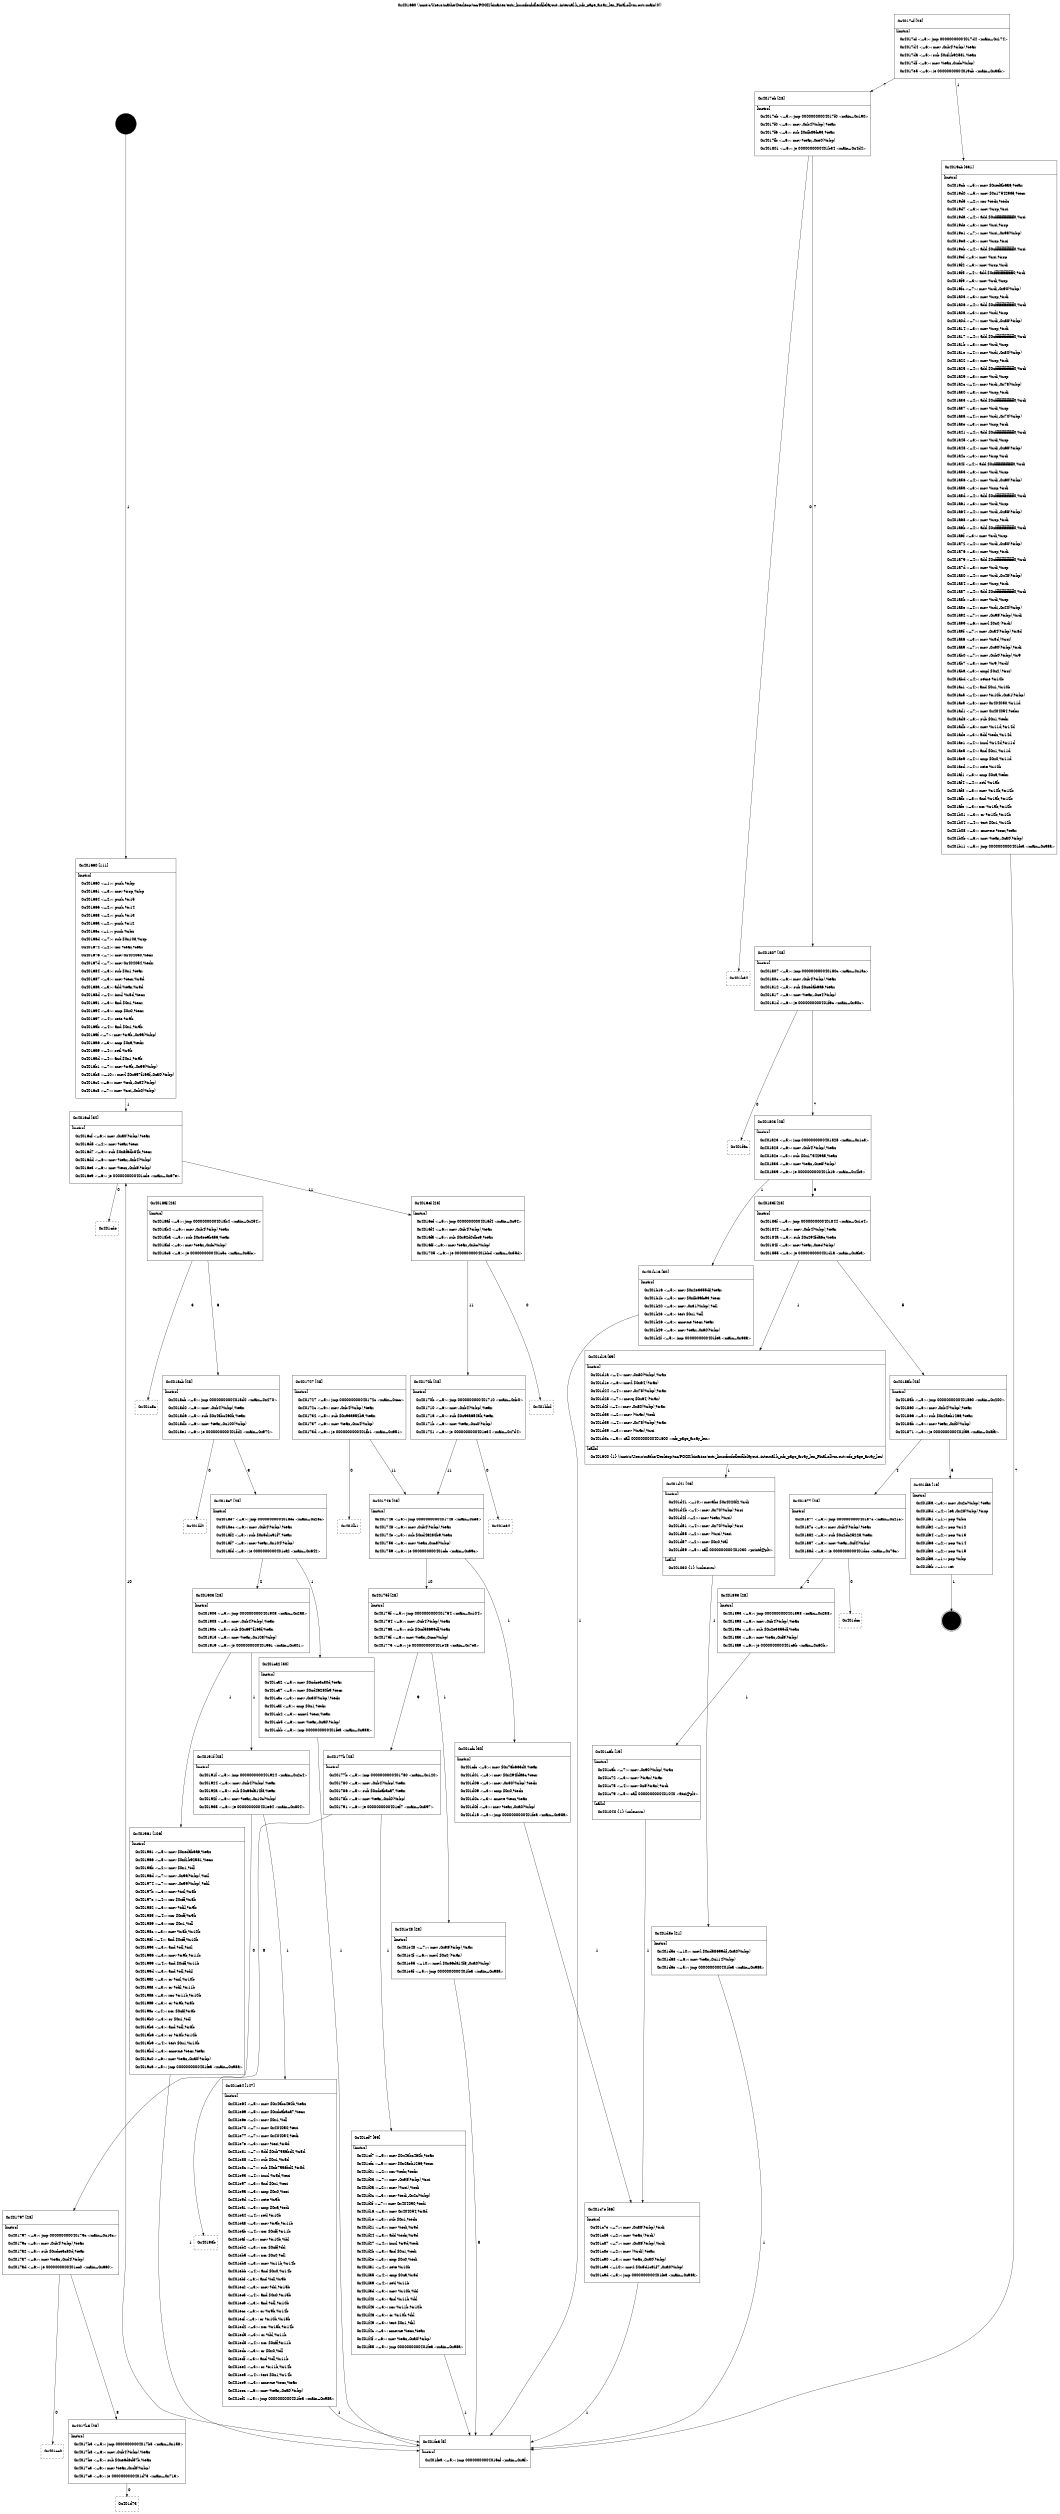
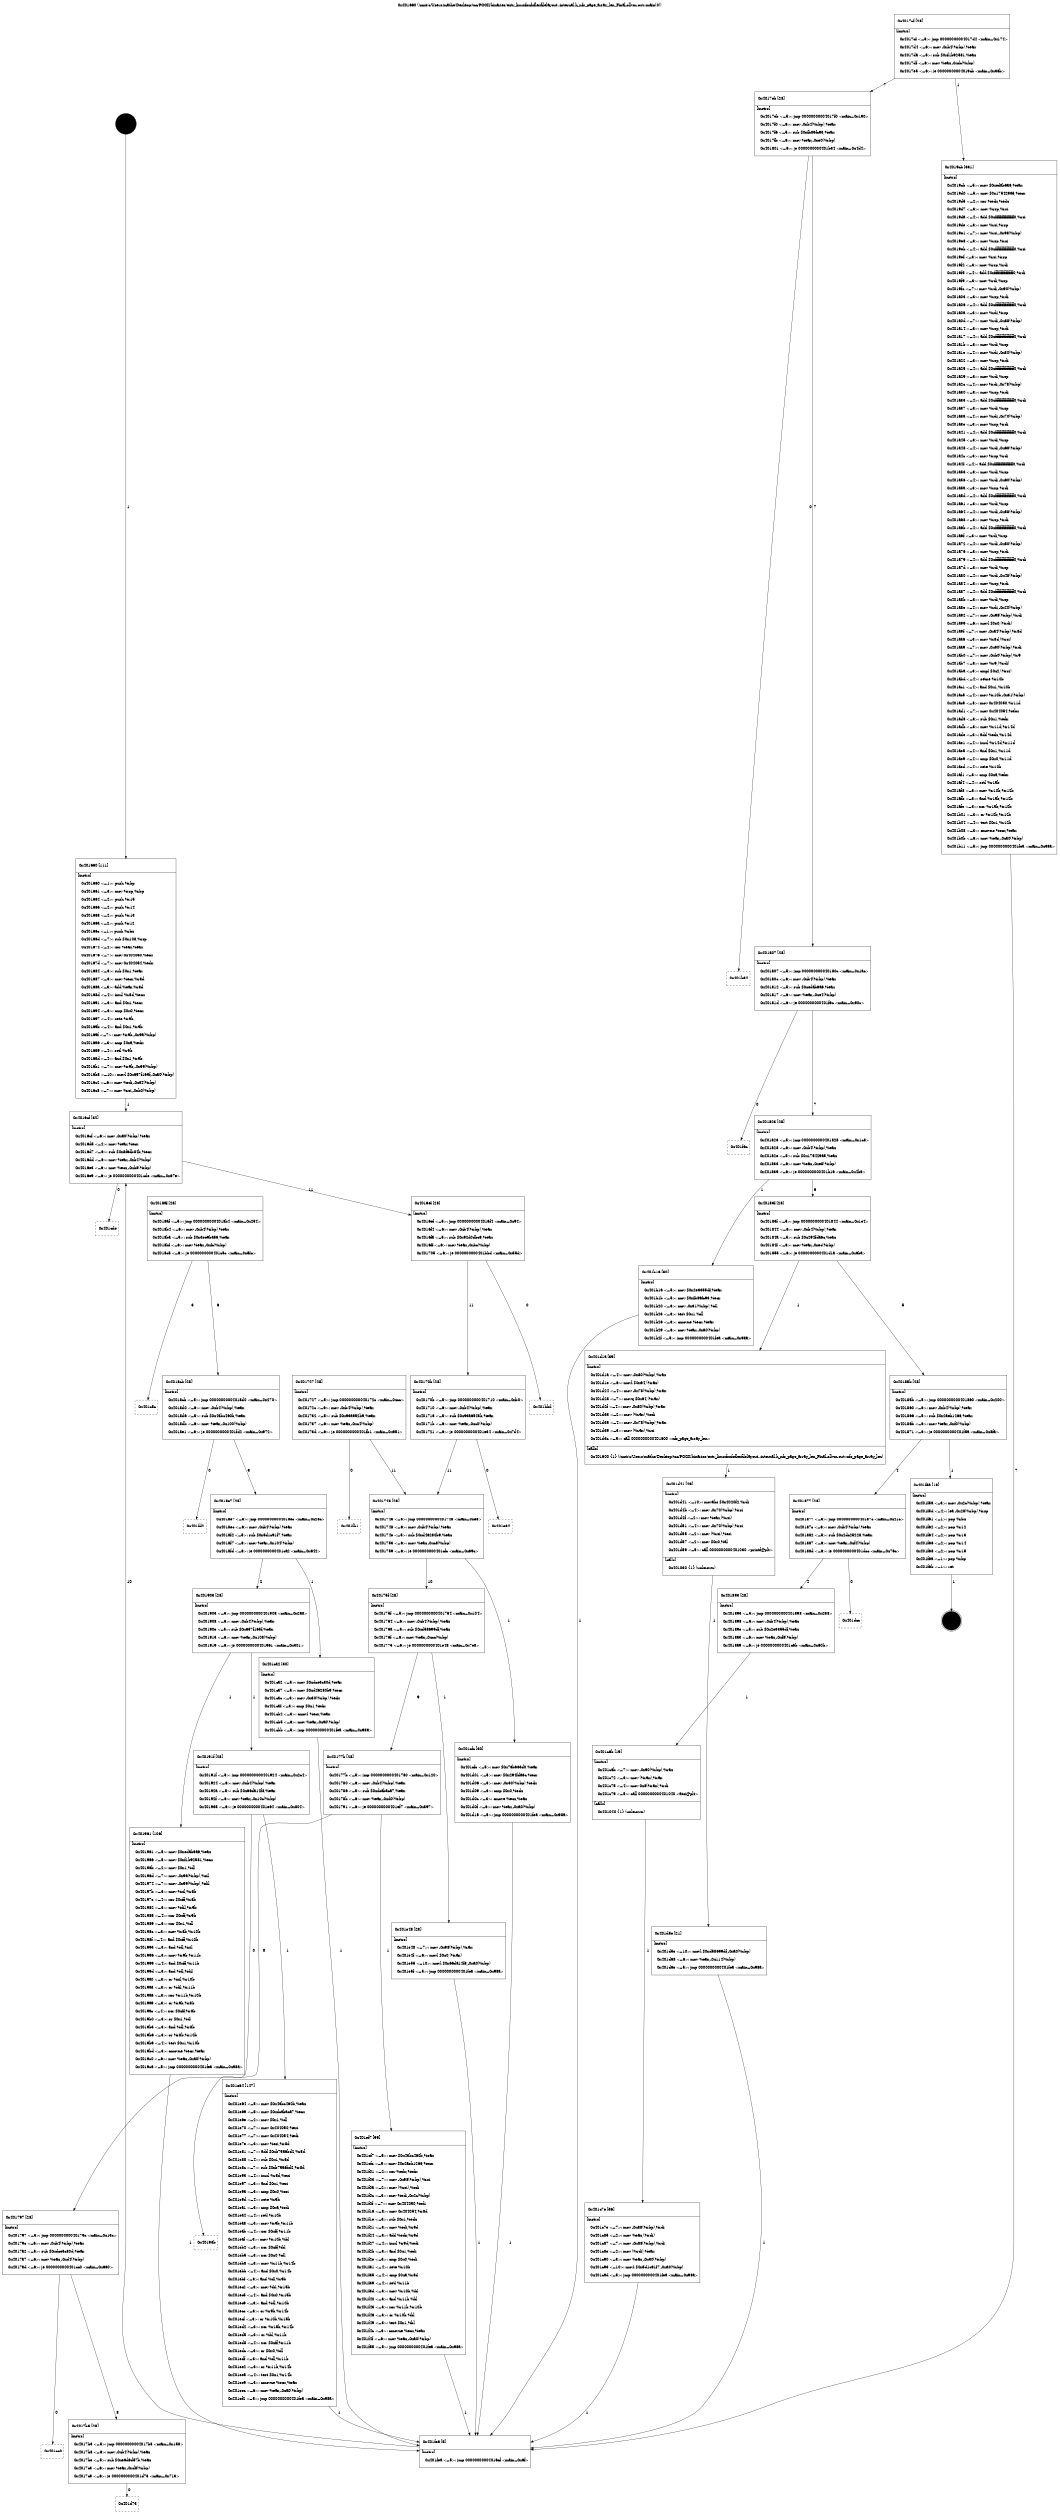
(952, 1471) -> (952, 1471)
(574, 2002) -> (505, 2128)
(478, 2243) -> (478, 2243)
